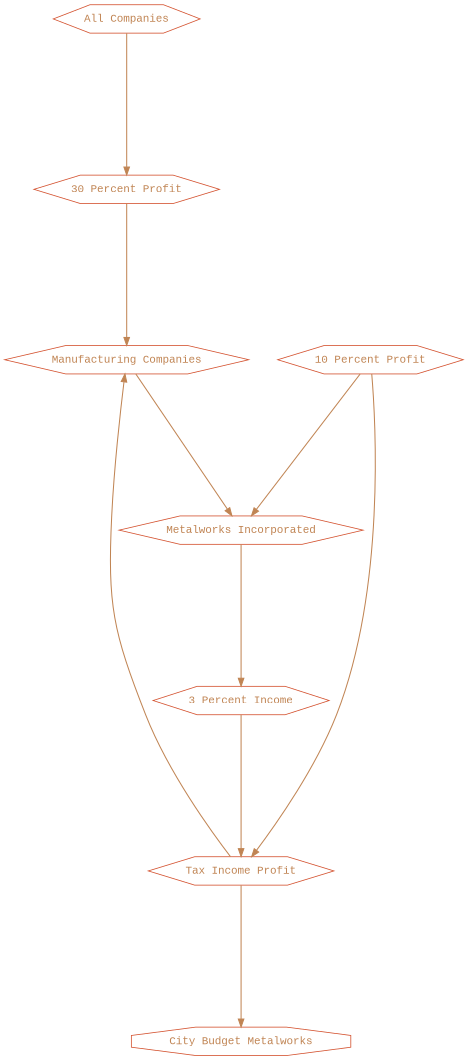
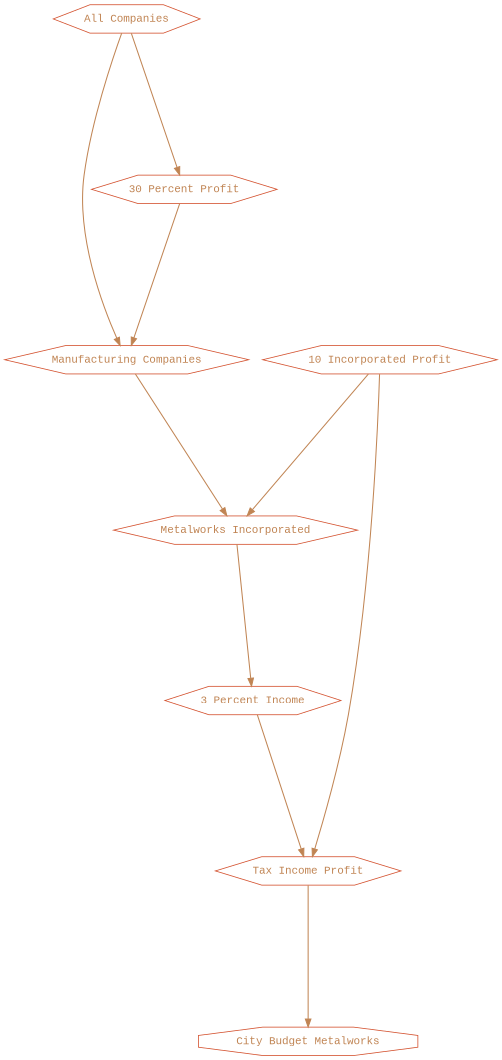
(370, 360) -> (380, 360)
(118, 633) -> (83, 186)
